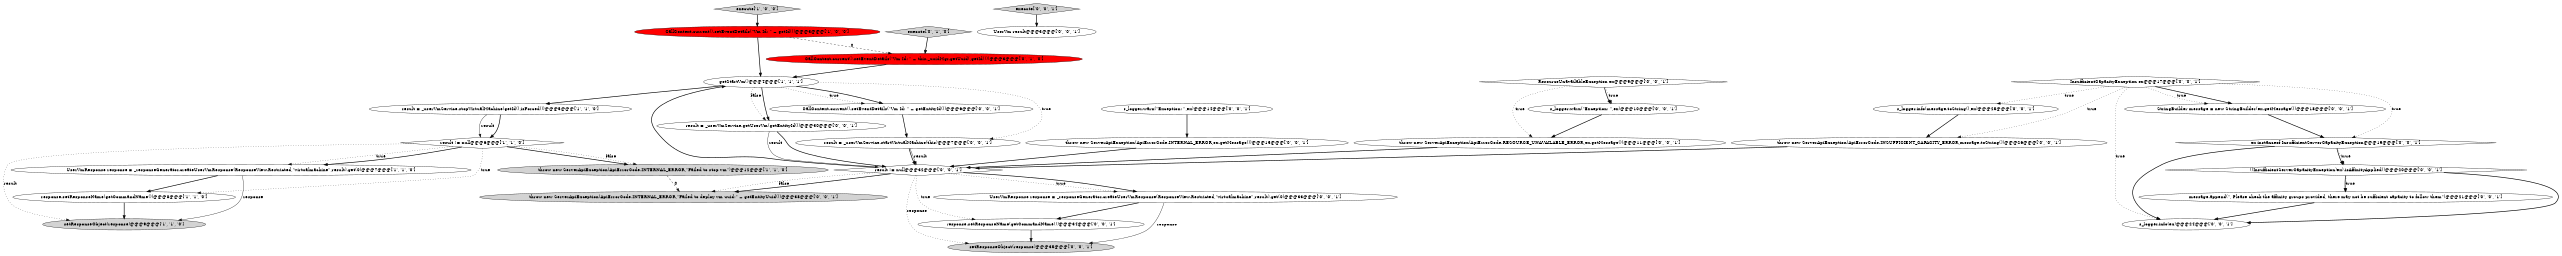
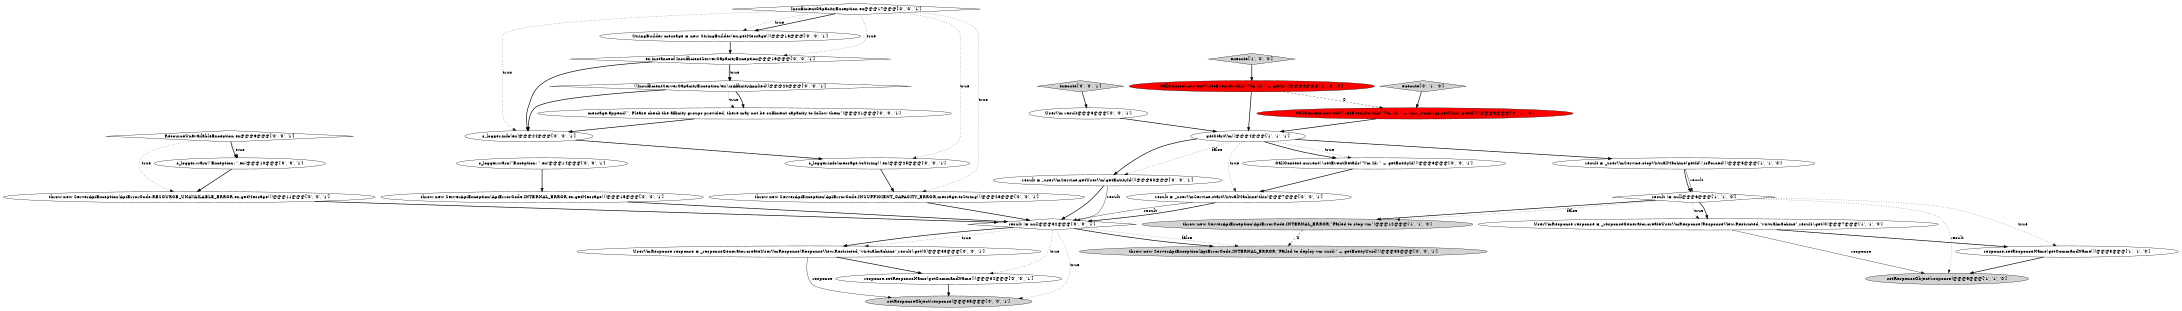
none -> (697, 149)
(715, 158) -> (1167, 125)
(917, 211) -> (1075, 265)
